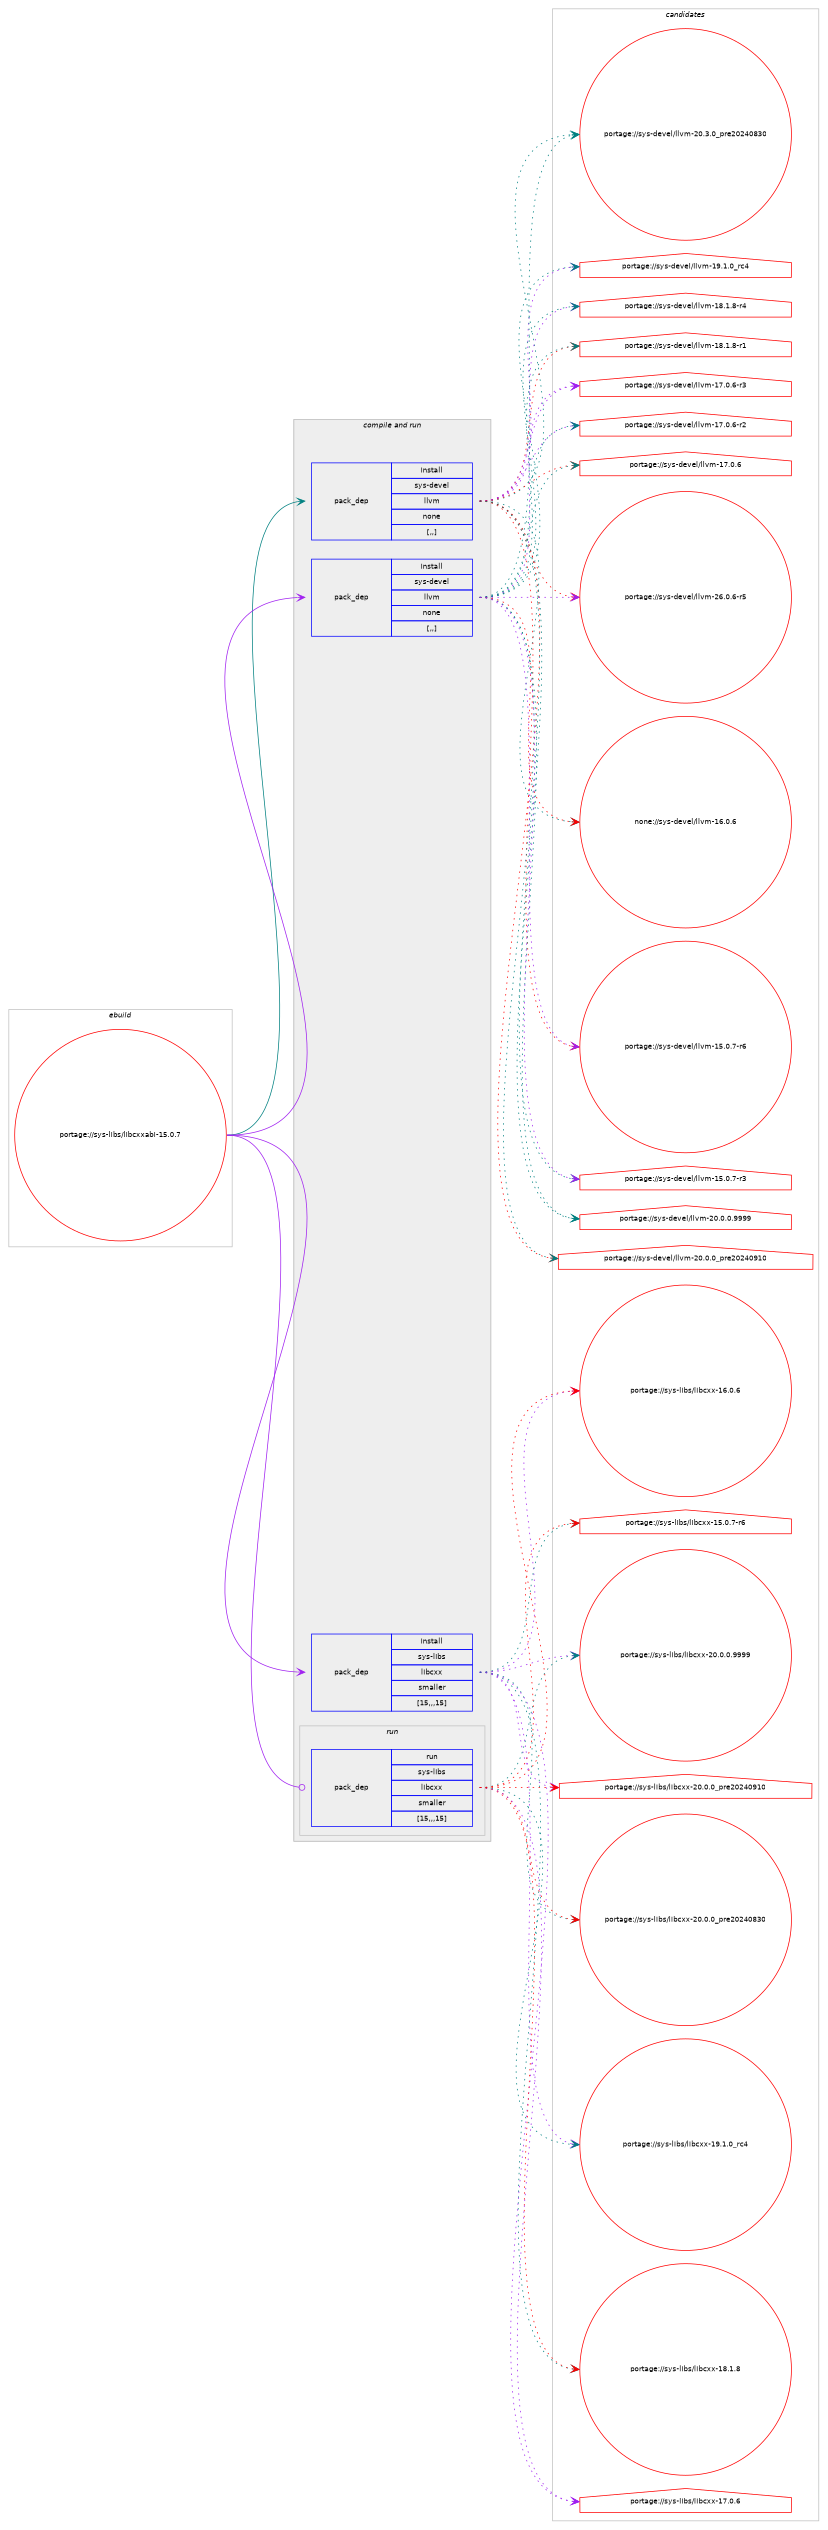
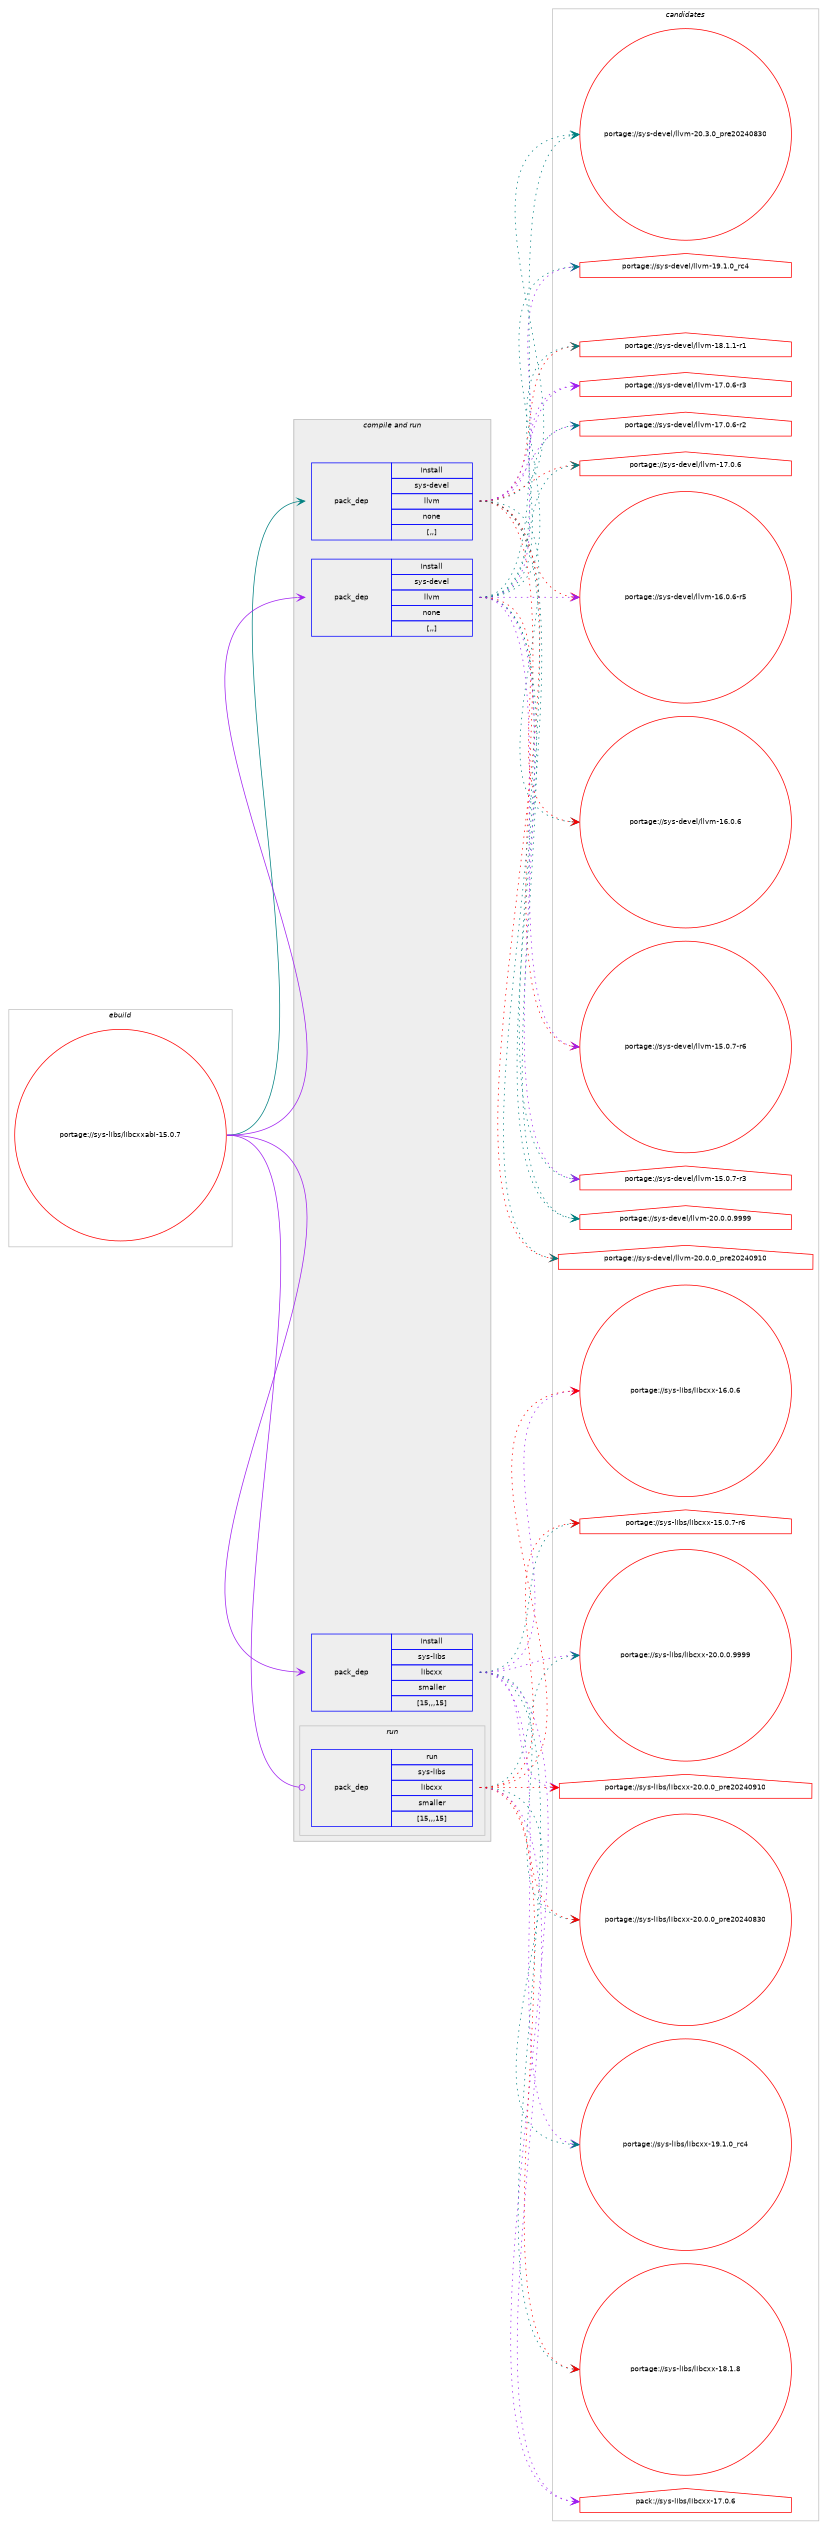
(686, 306) -> none
(686, 346) -> (686, 346)
(686, 597) -> (686, 597)
(686, 822) -> (686, 822)
(686, 2502) -> (686, 2502)
